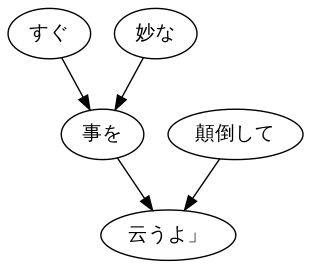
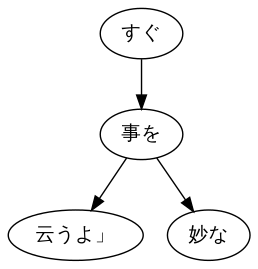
(133, 77) -> (171, 179)
(236, 134) -> none
